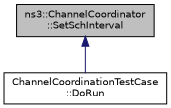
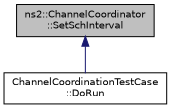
(85, 21) -> (85, 21)
